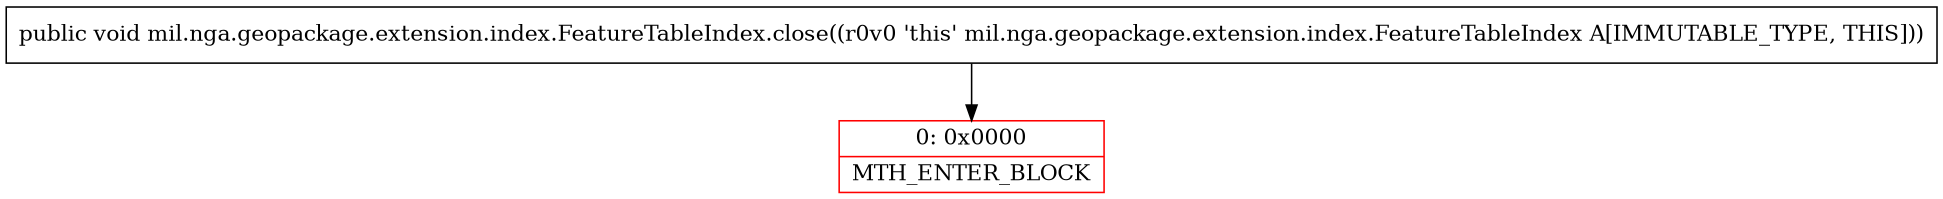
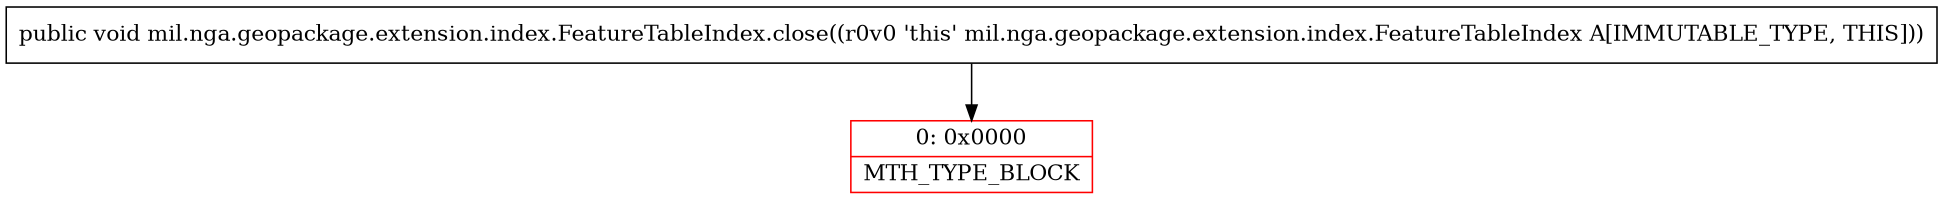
(972, 174) -> (972, 174)
